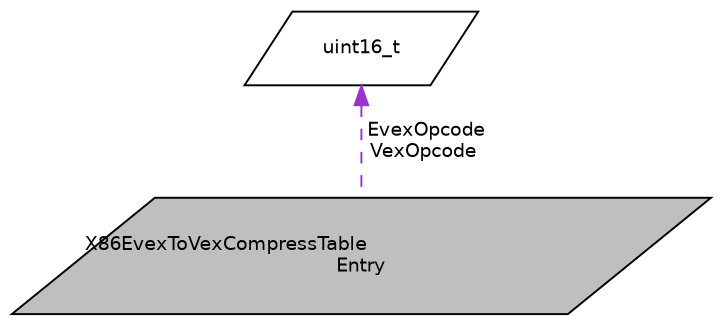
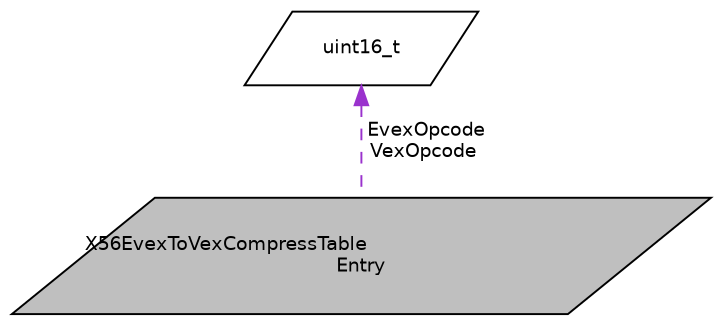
(361, 256) -> (361, 256)
